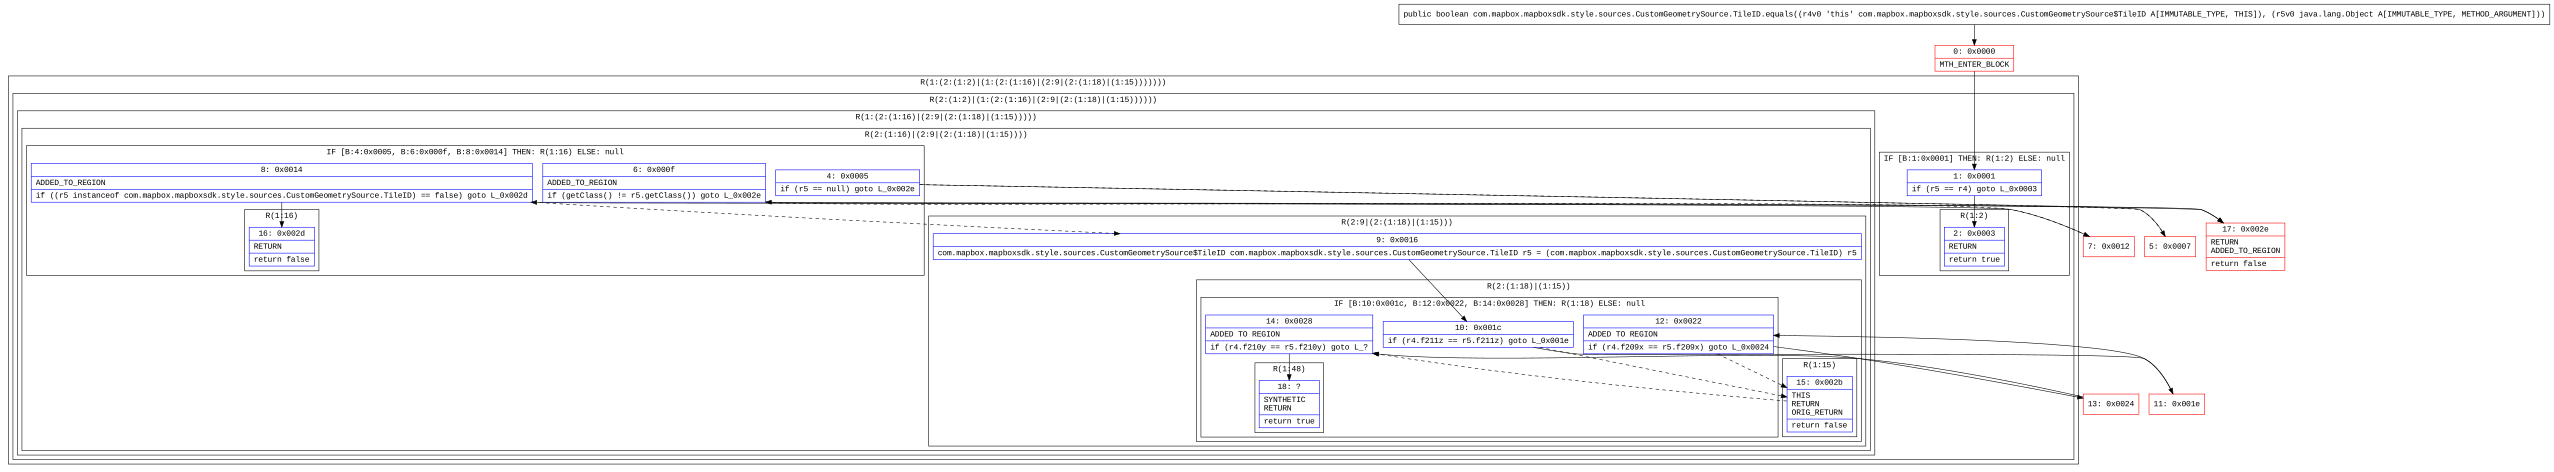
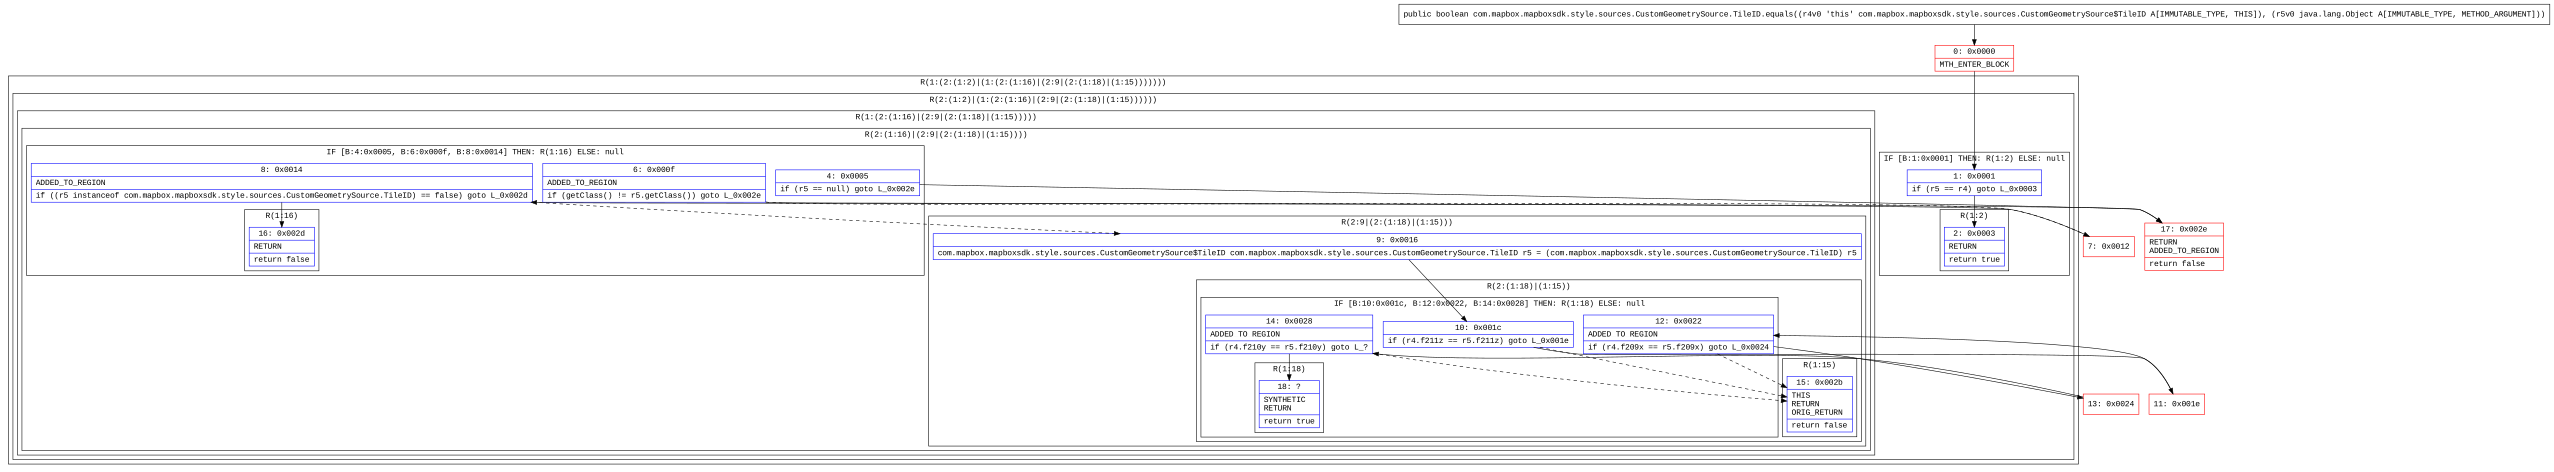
(2170, 247) -> none
(1289, 369) -> (1289, 369)
(1582, 381) -> (1577, 381)
